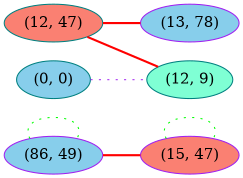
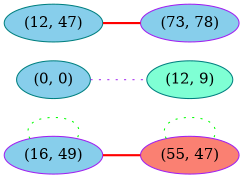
(53, 23) -> (53, 23)
(190, 23) -> (190, 23)
(123, 52) -> none
(53, 155) -> (53, 155)
(190, 155) -> (190, 155)
